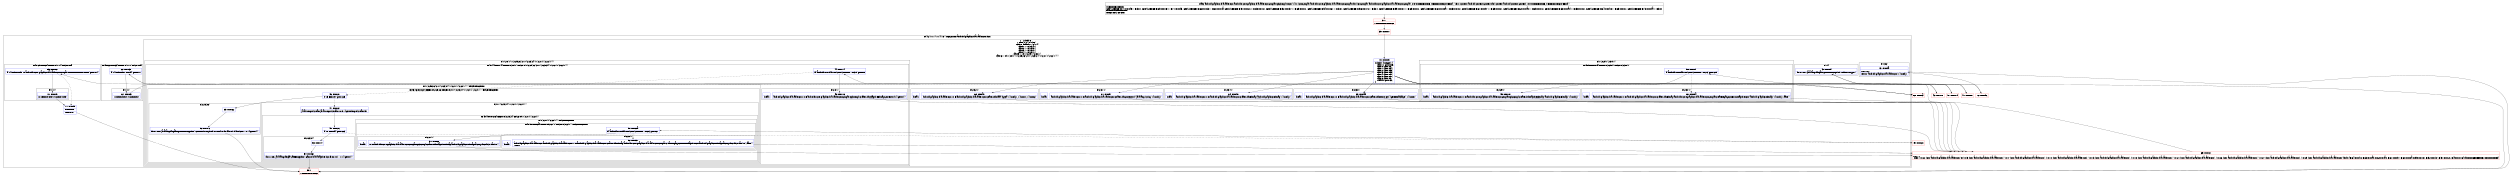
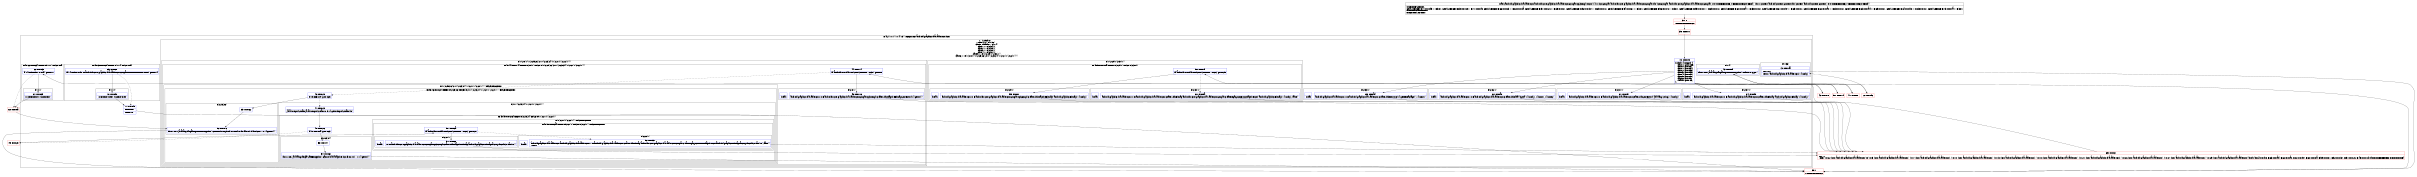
(987, 85) -> (90, 125)
